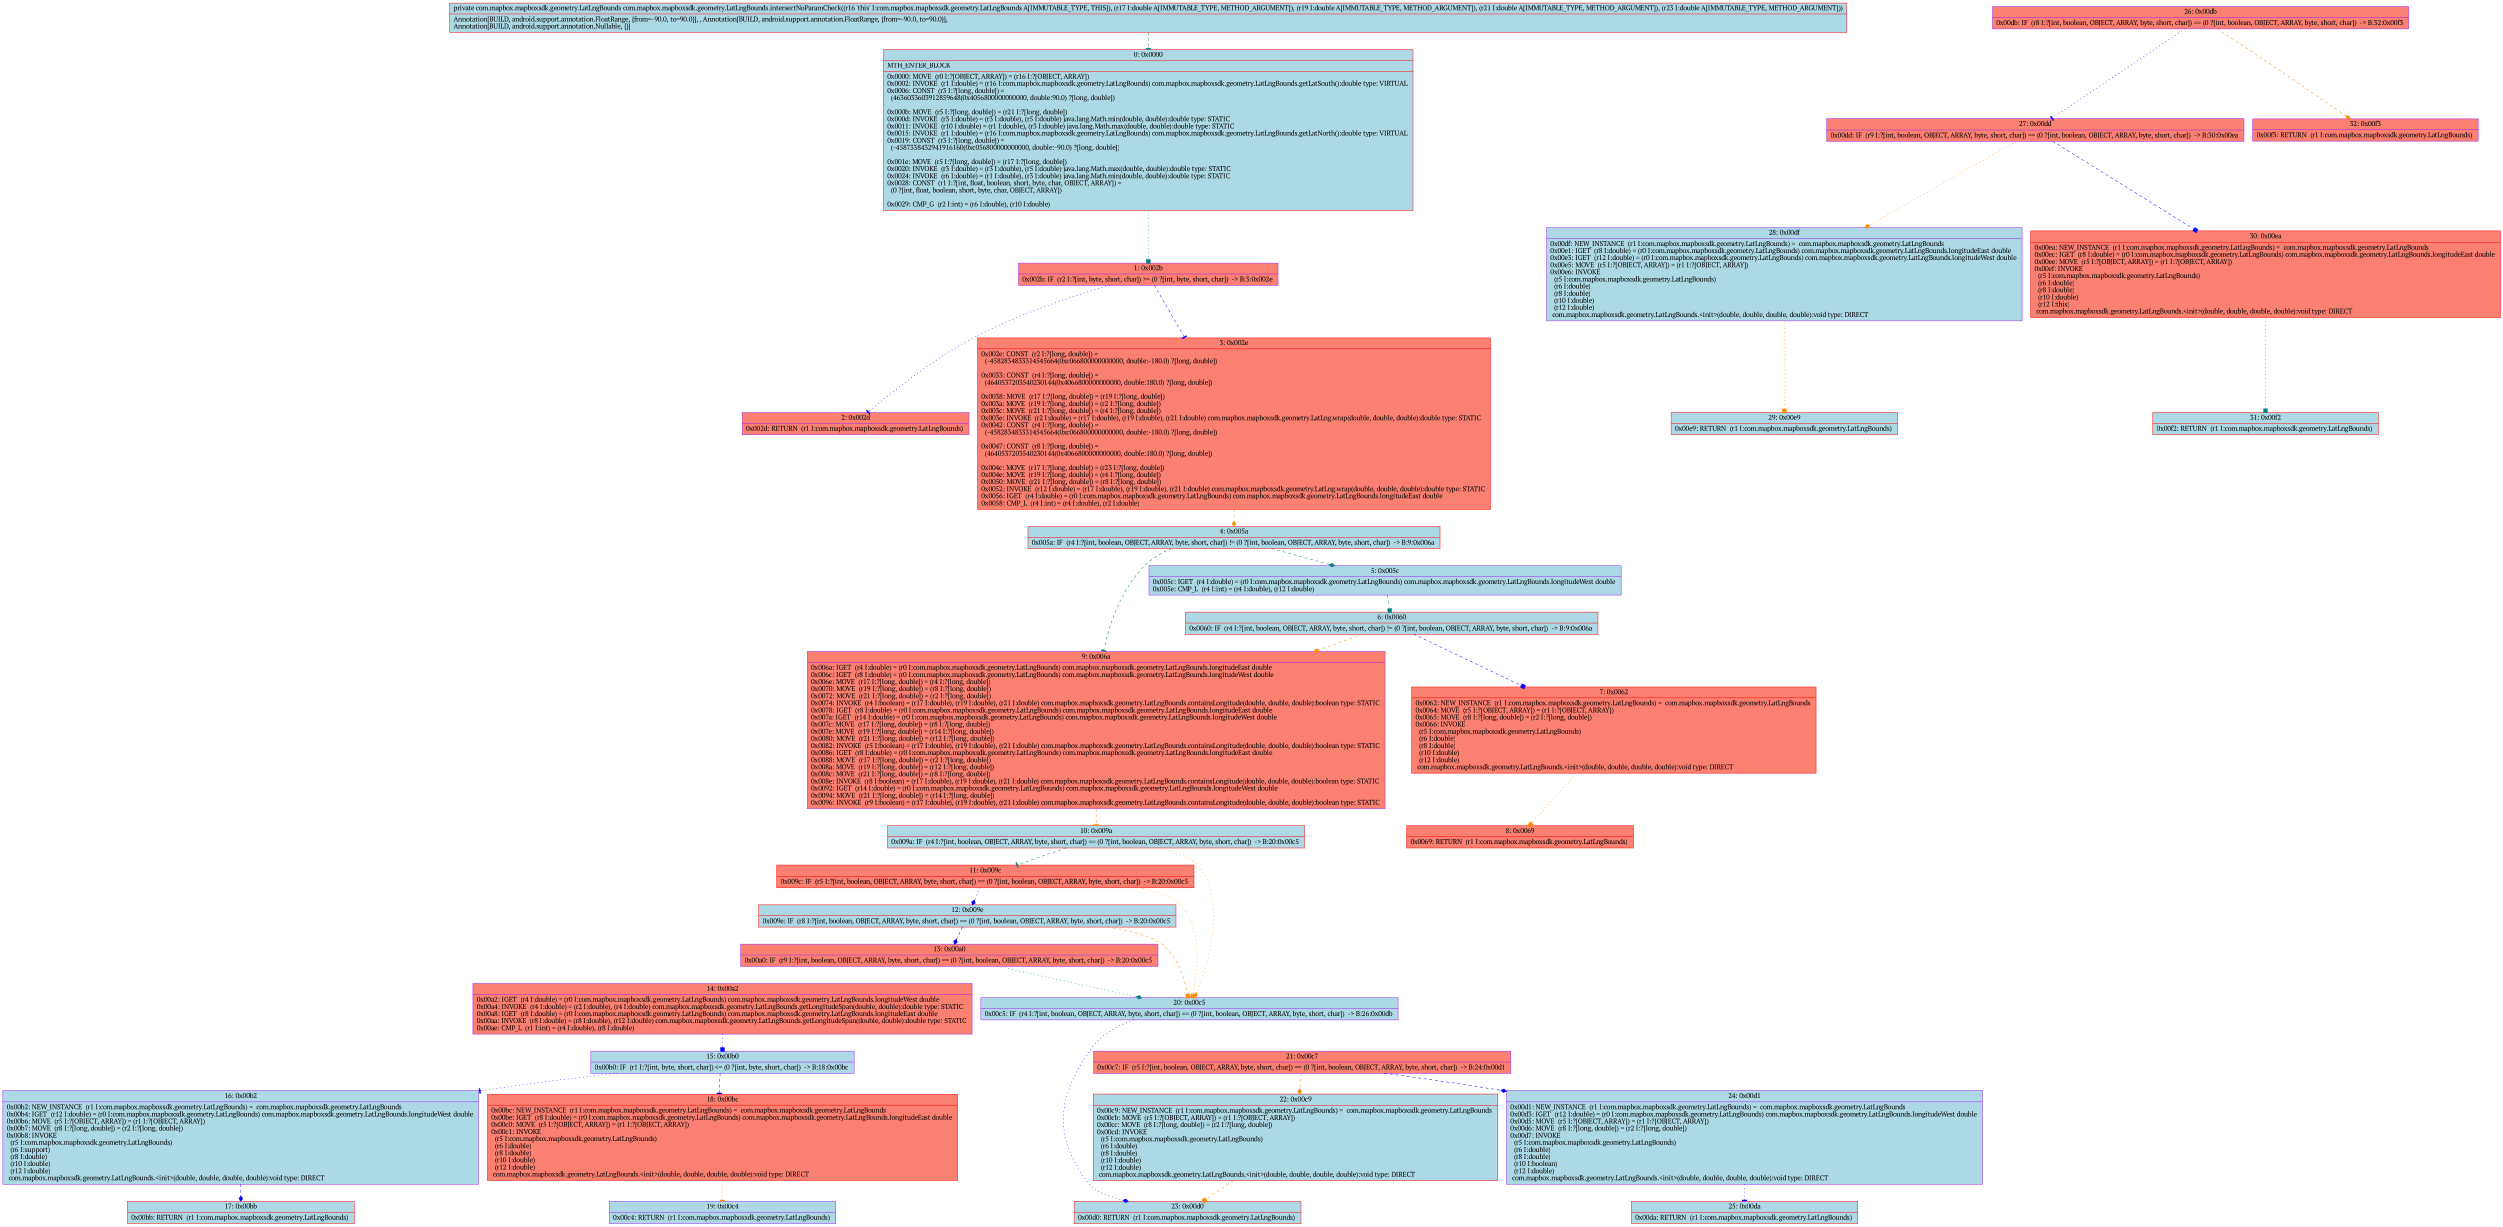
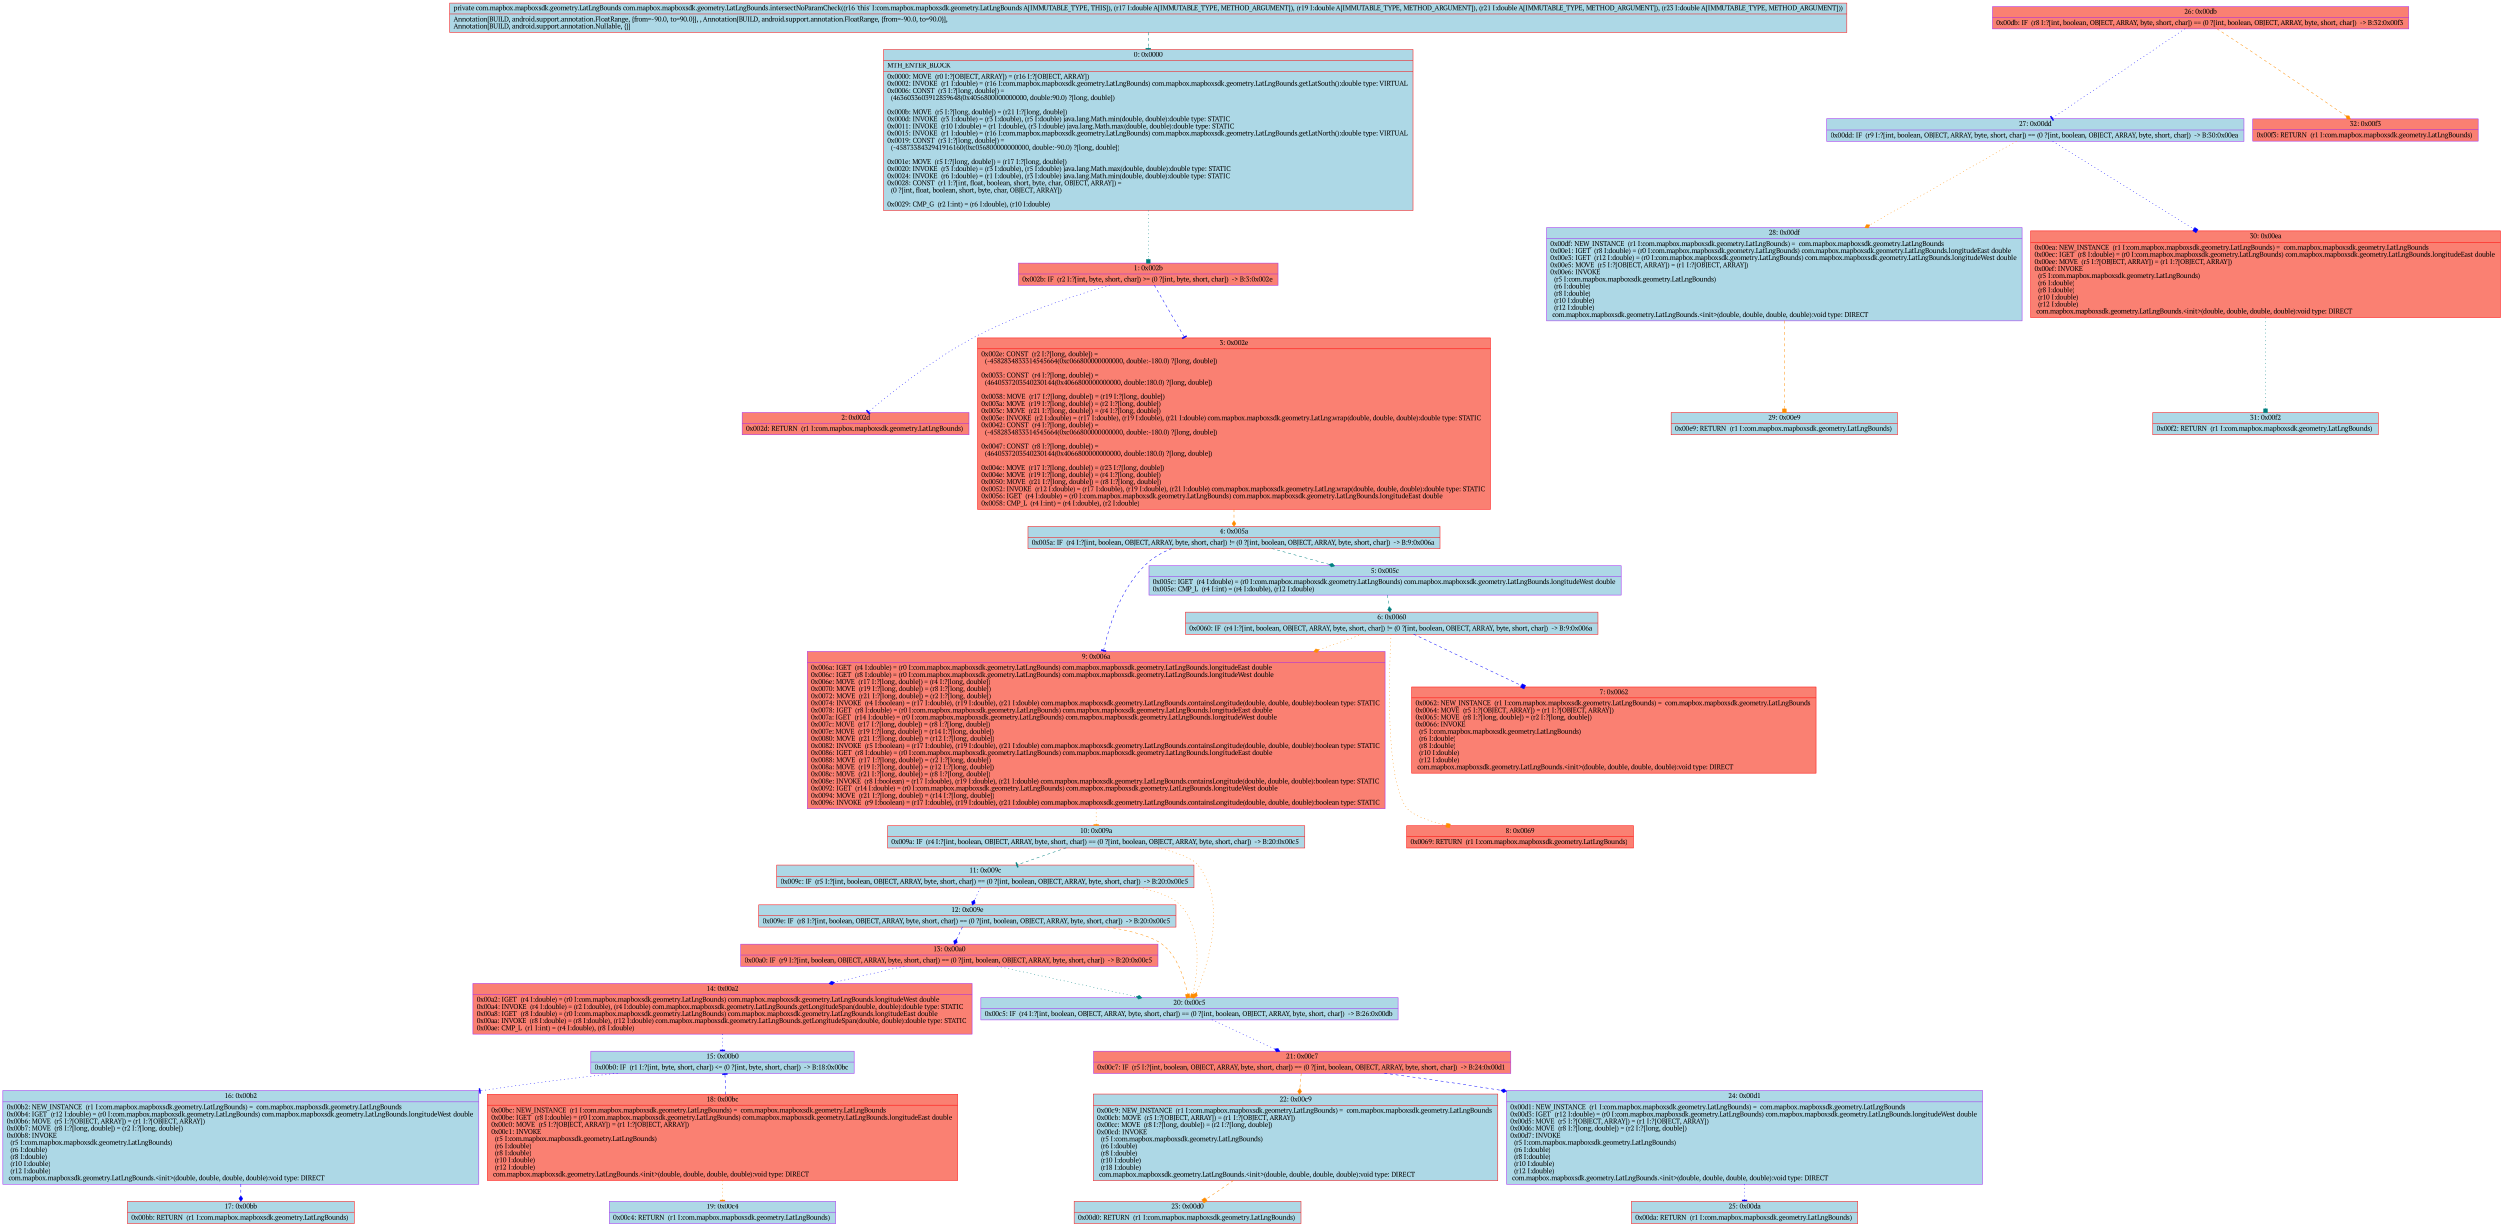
(2035, 130) -> (2035, 130)
(2123, 185) -> (2123, 185)
(2052, 305) -> (2056, 305)
(1784, 364) -> (1784, 364)
(1126, 590) -> (1126, 590)
(1388, 601) -> (1388, 601)
(1341, 642) -> (1341, 642)
(1554, 798) -> (1391, 744)
(1096, 816) -> (1096, 816)
(985, 876) -> (985, 876)
none -> (869, 974)
(722, 1040) -> (722, 1040)
(720, 1083) -> (725, 1085)
(1064, 1109) -> (1243, 1034)
(28, 1150) -> (27, 1150)
(1534, 1164) -> (1532, 1164)
(1119, 1168) -> (1119, 1168)
